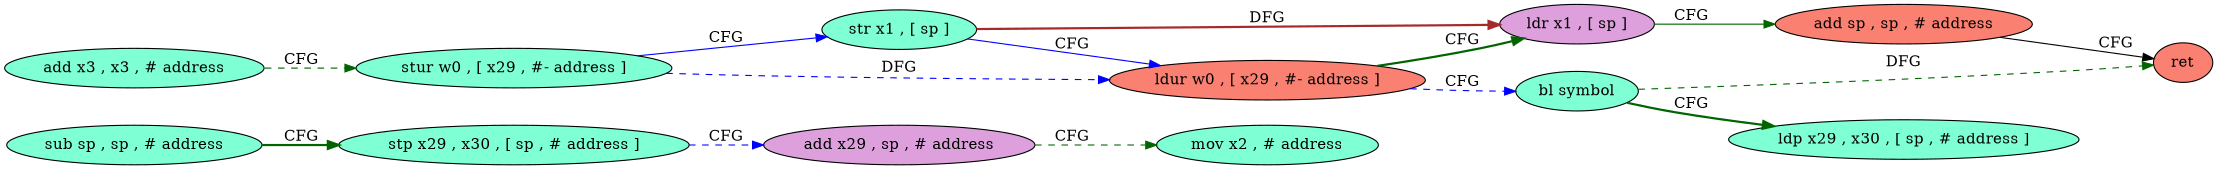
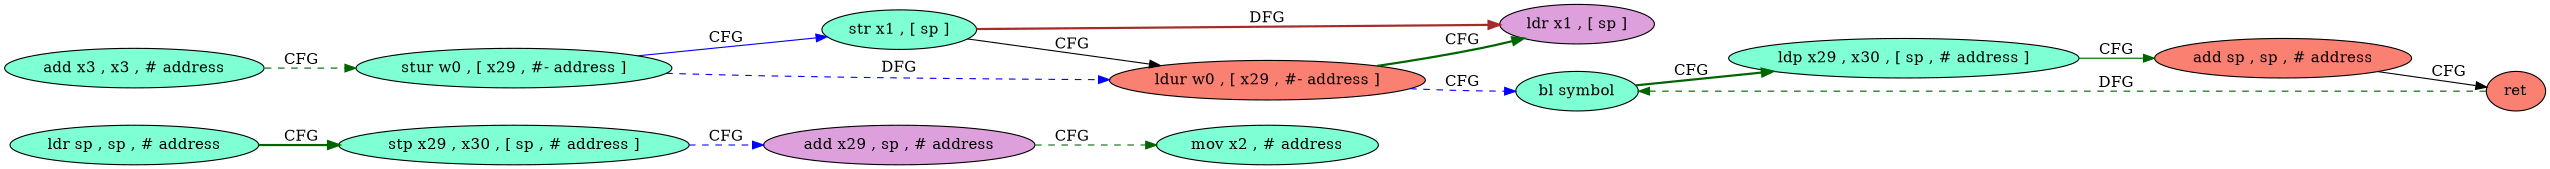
(1709, 24) -> (2111, 58)
(1058, 51) -> (1058, 51)
(1890, 80) -> (2068, 91)
(134, 145) -> (134, 145)
